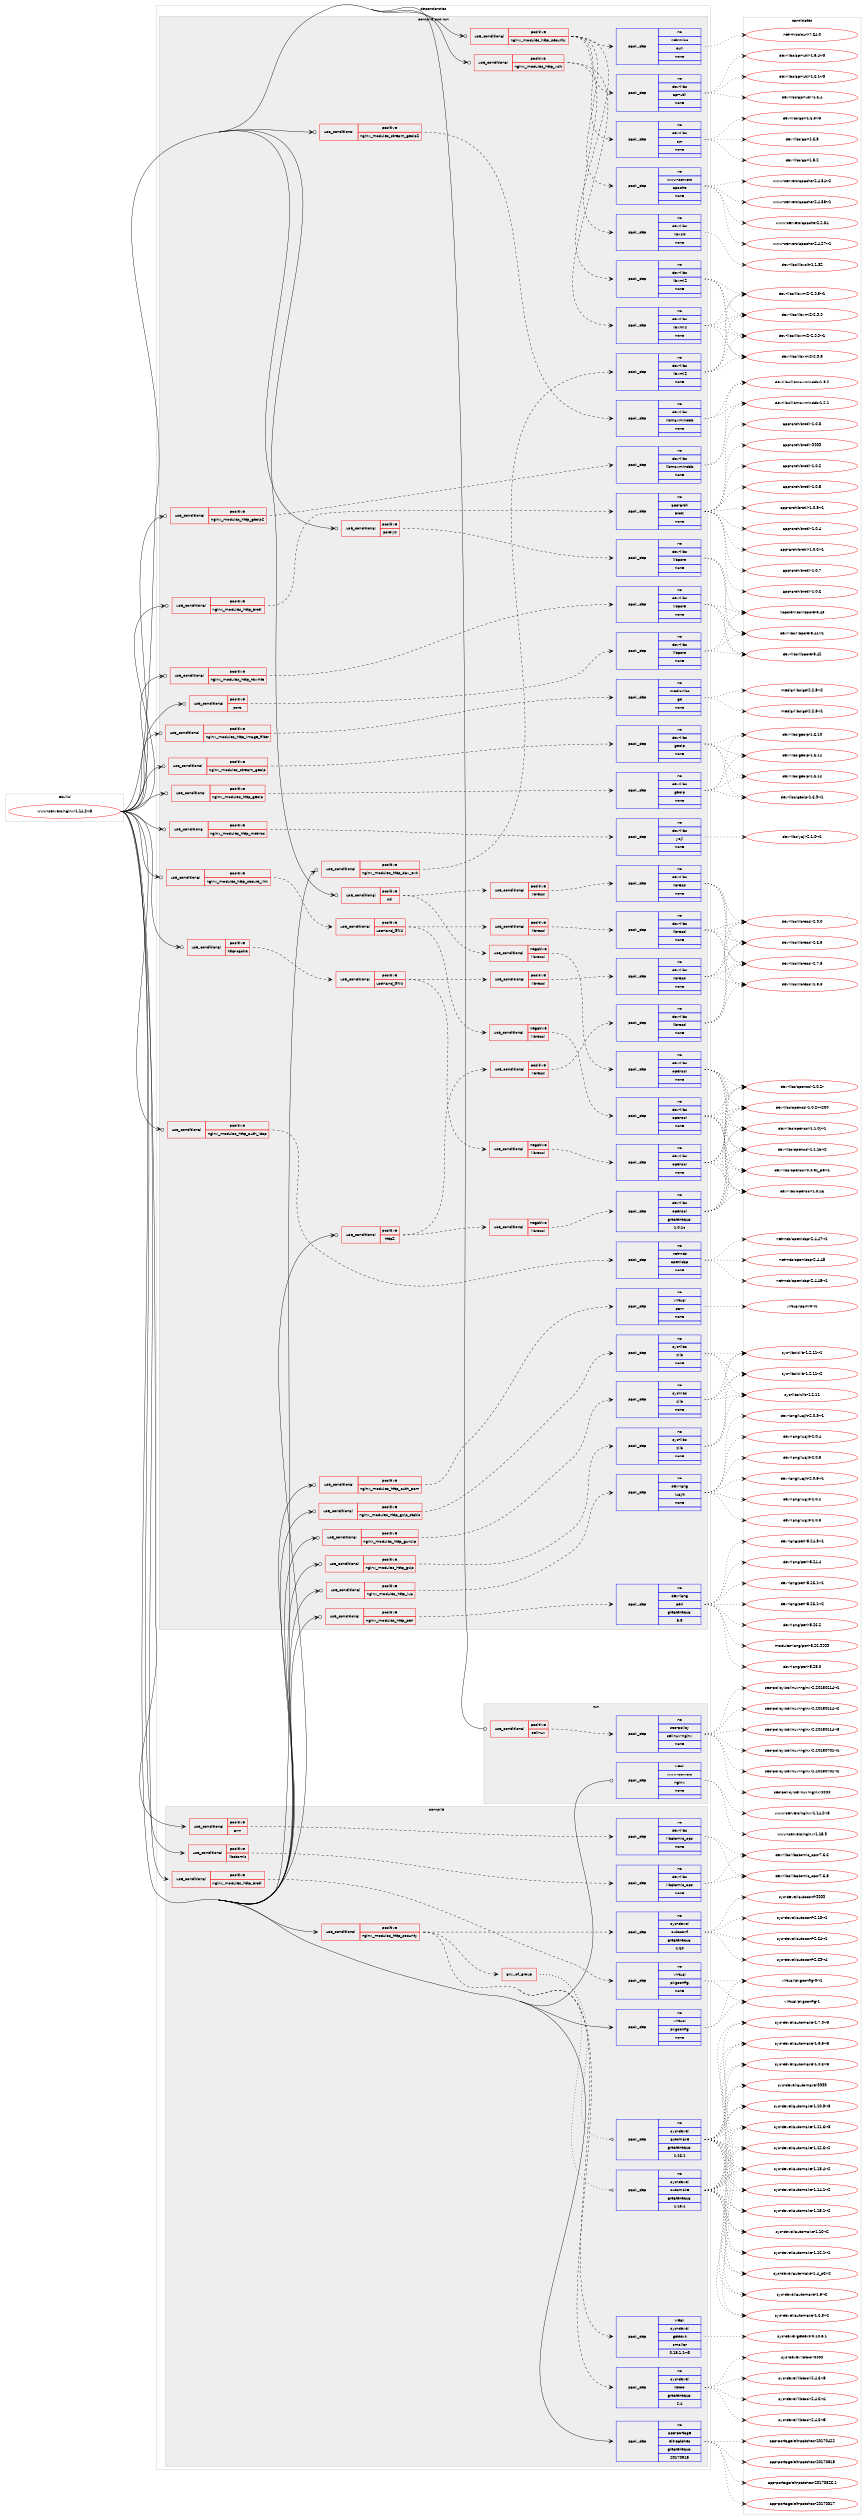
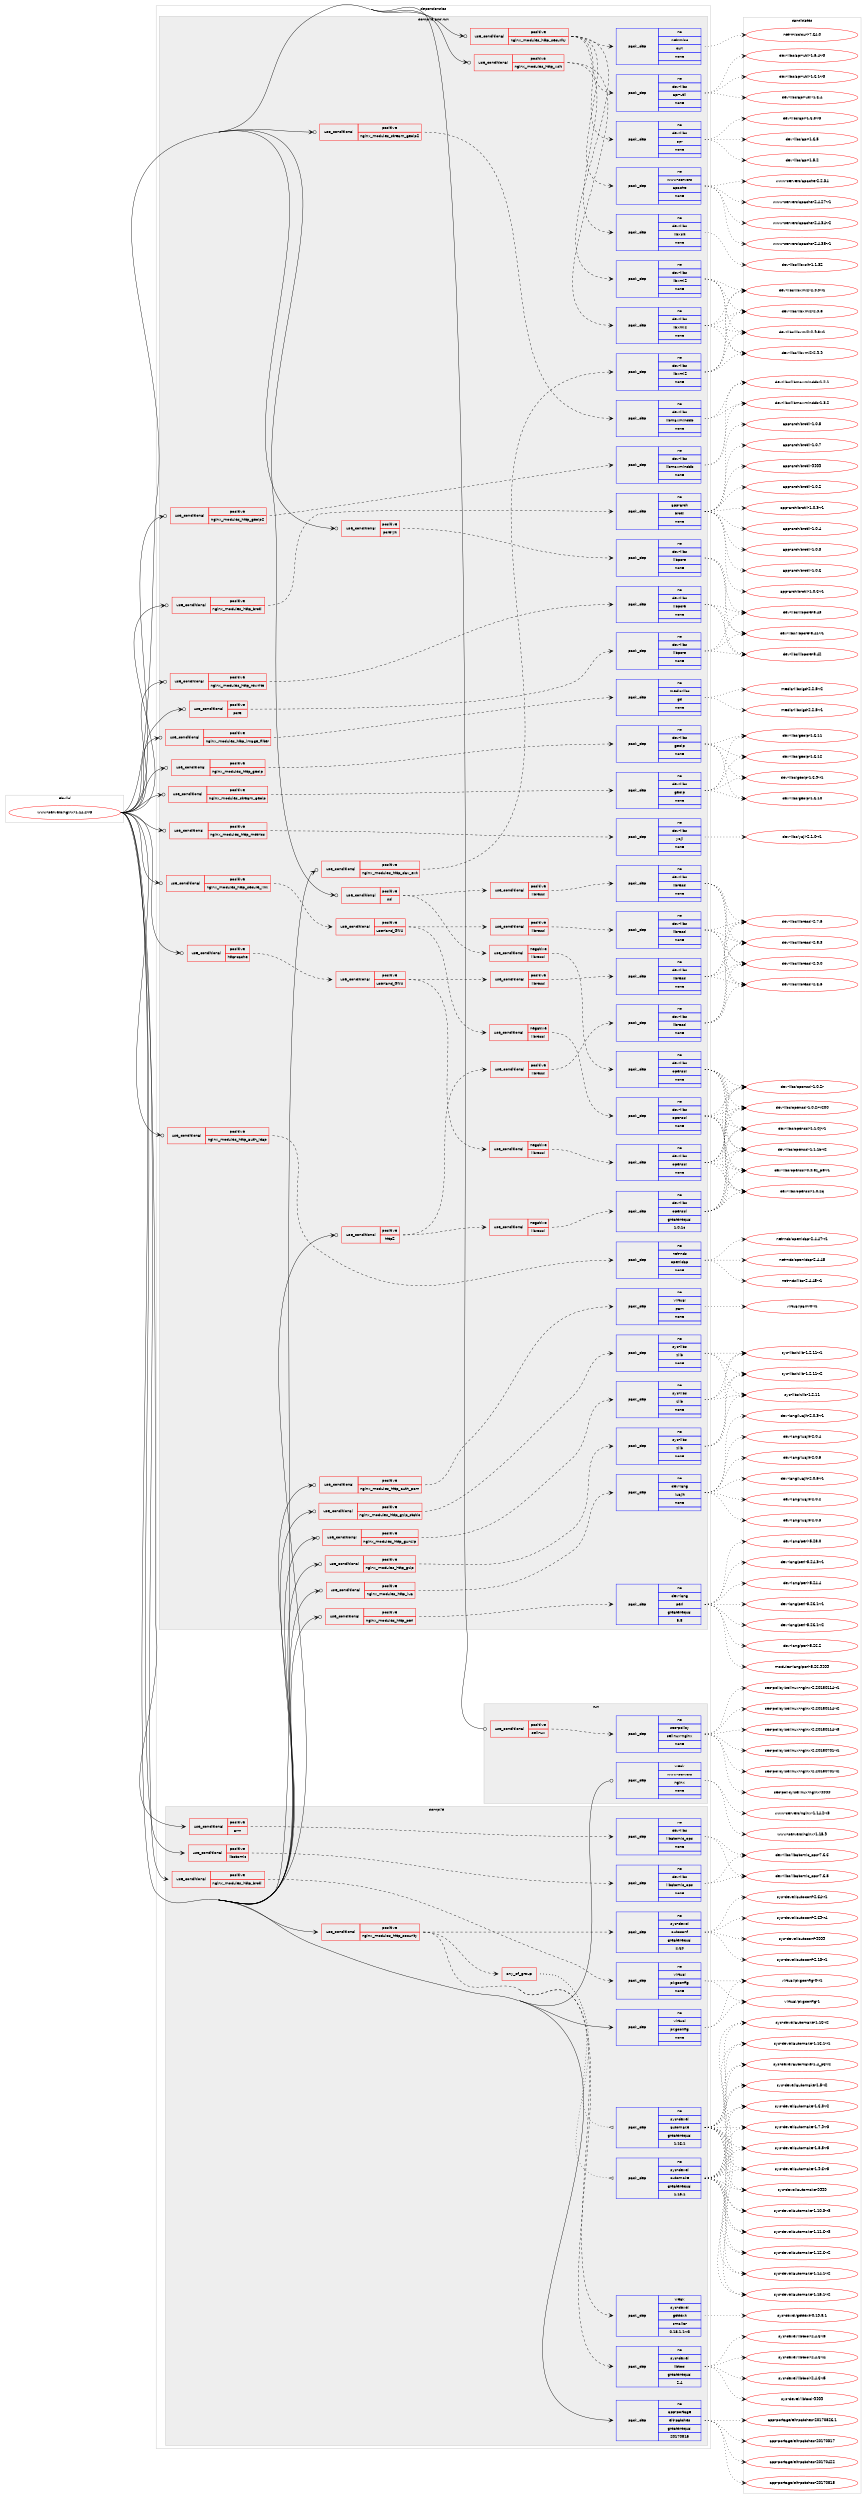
(802, 613) -> (802, 613)
(802, 1281) -> (802, 1281)
(802, 2169) -> none
